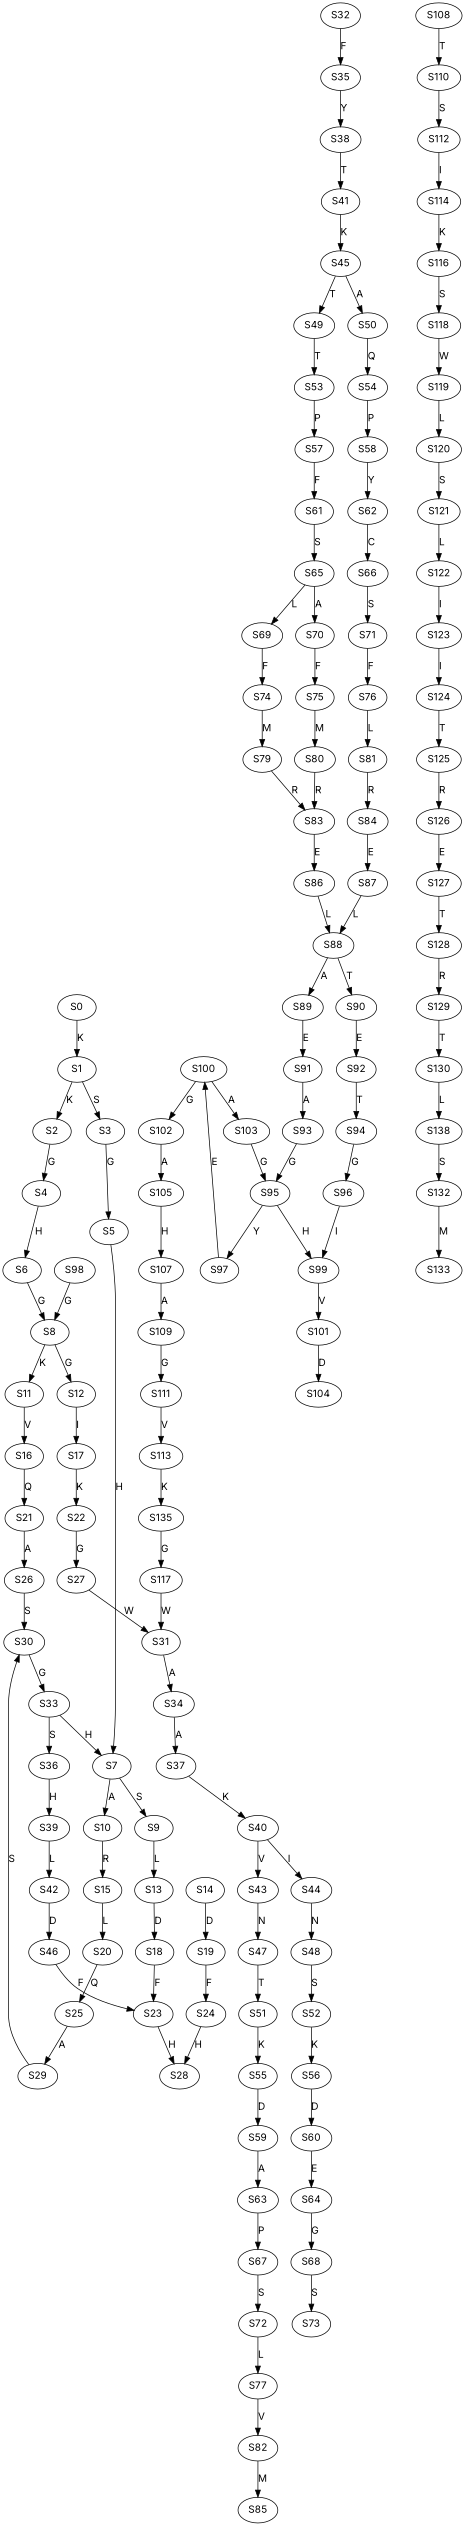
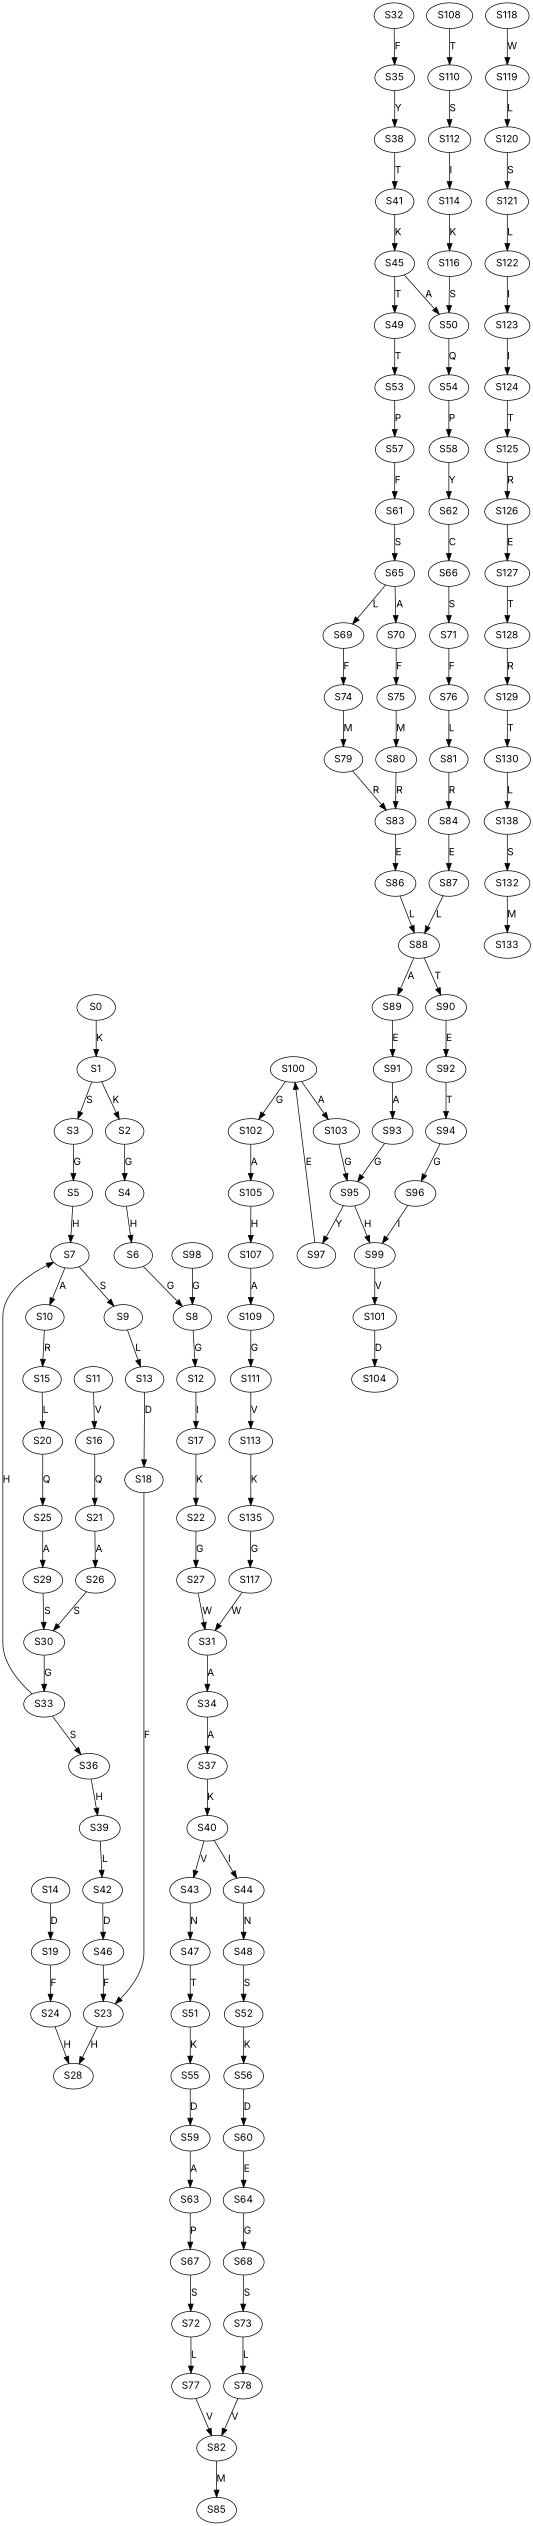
(439, 291) -> (449, 291)
(38, 1360) -> none
none -> (243, 2386)
